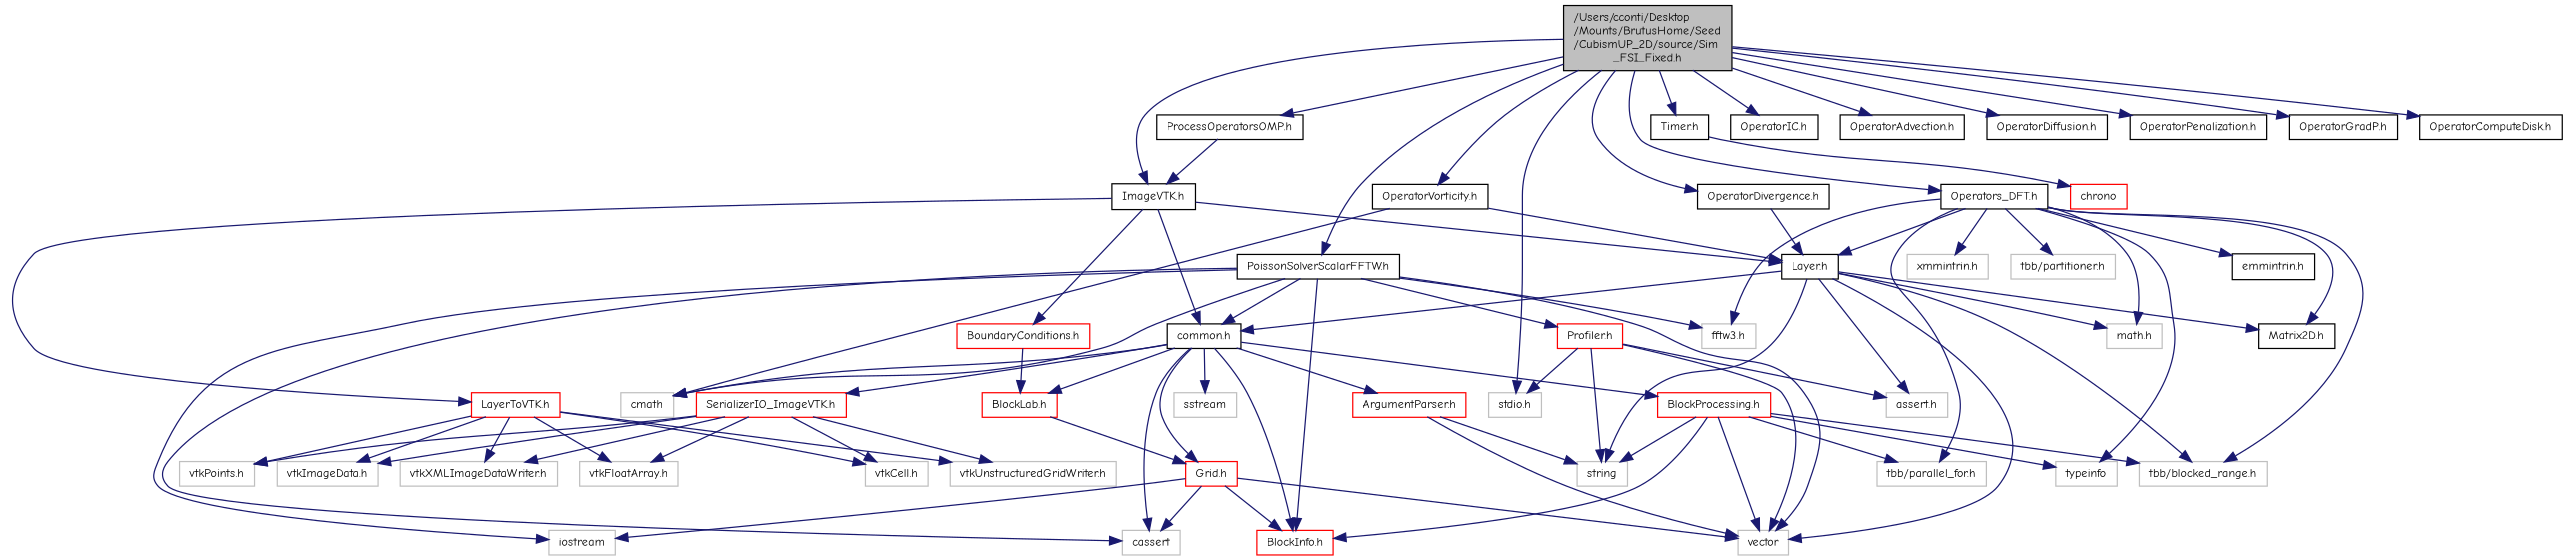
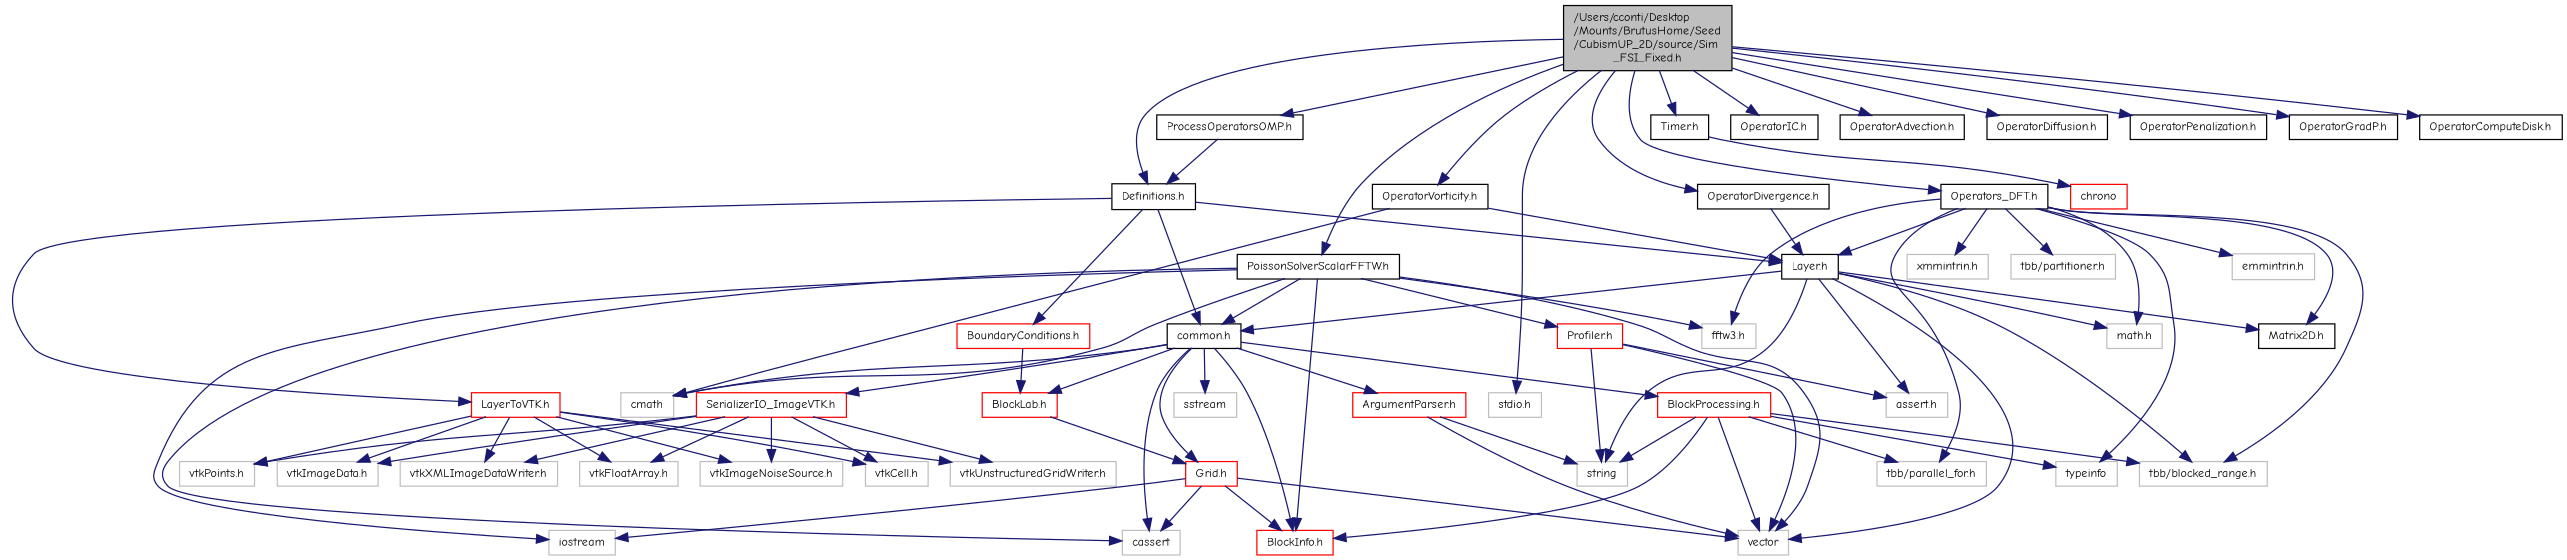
(1154, 197) -> (1154, 197)
(2273, 267) -> (2273, 267)
(1557, 366) -> none
none -> (771, 474)
